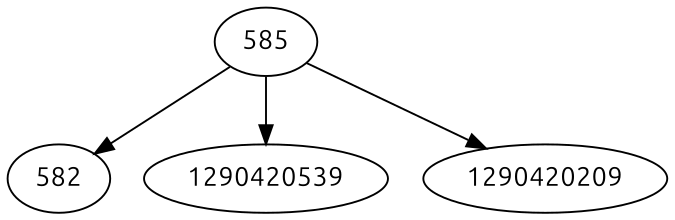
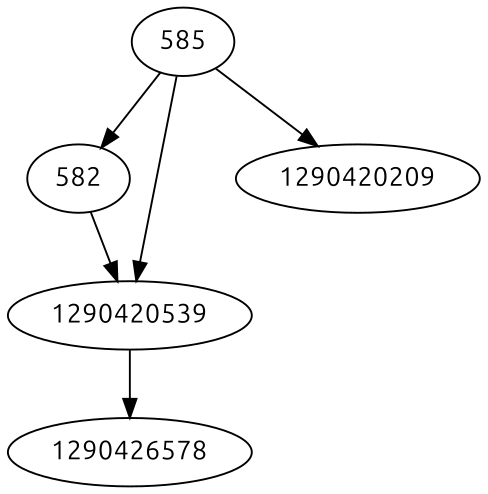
none -> (101, 238)
none -> (130, 452)
